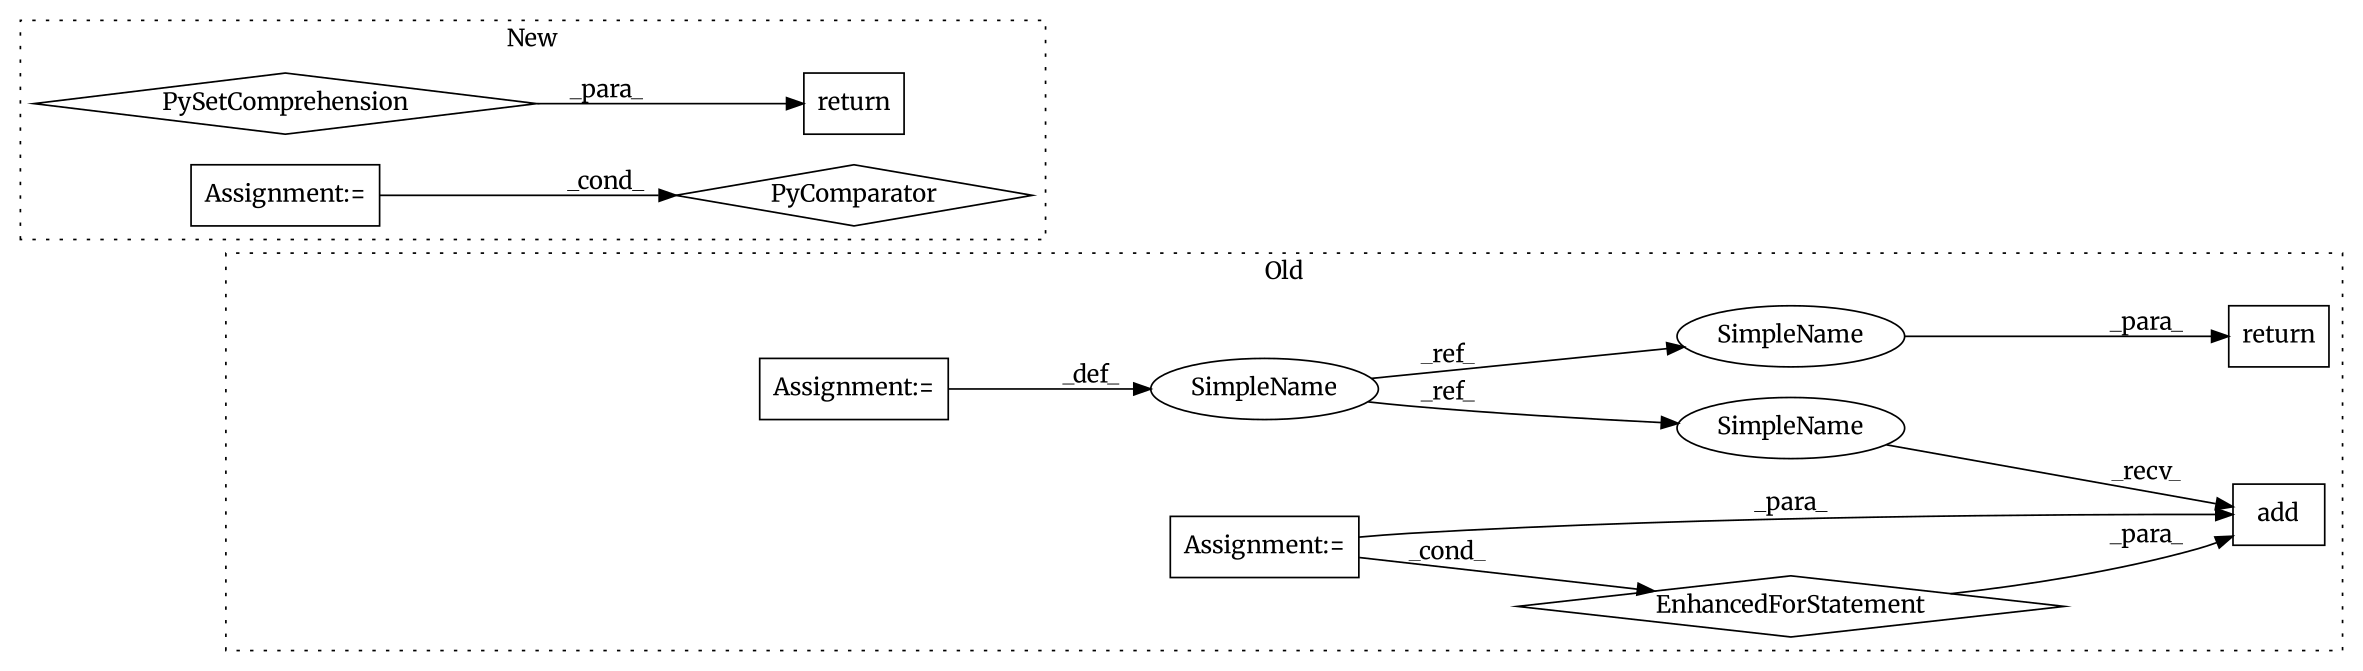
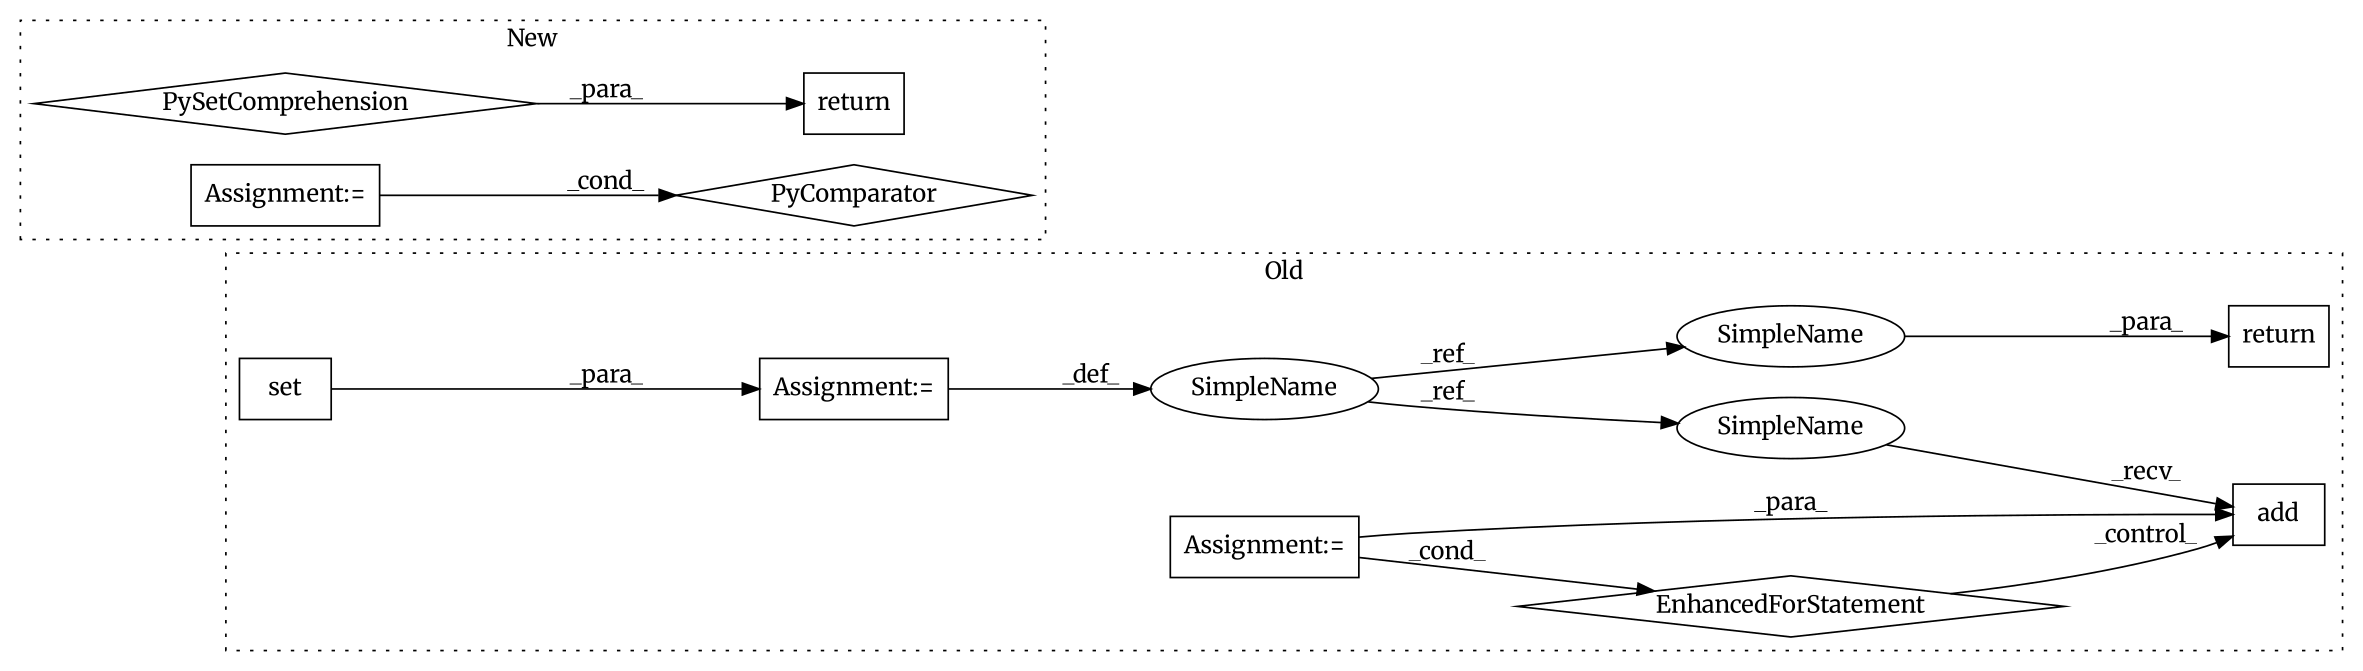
none -> (285, 389)
(2146, 536) -> (2146, 536)
